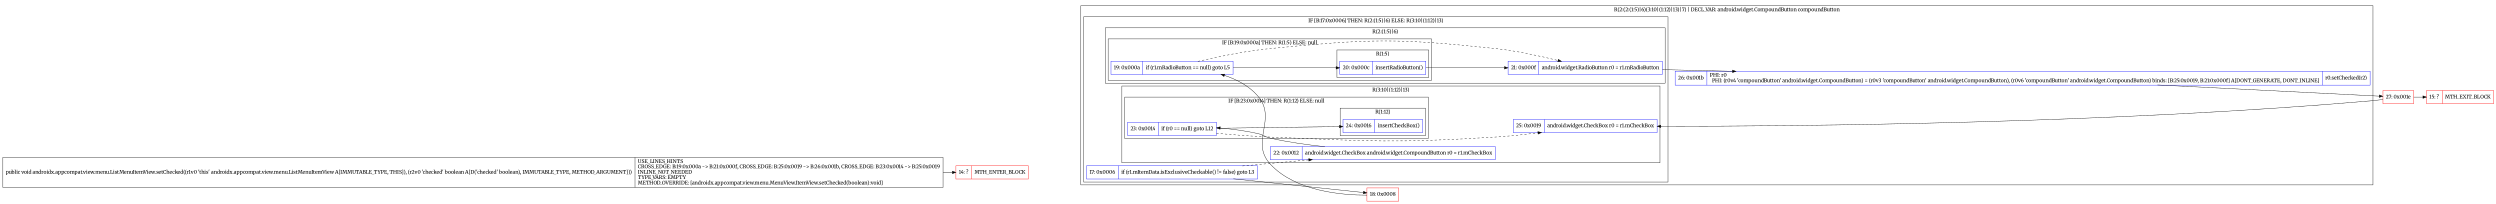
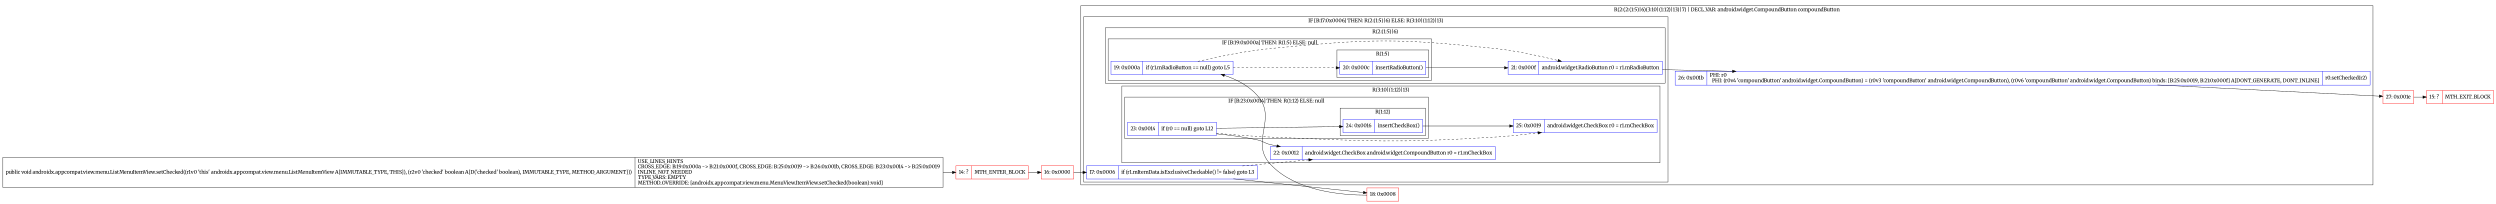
(1285, 68) -> (1285, 68)
(2022, 120) -> (1466, 126)
(1283, 141) -> (1247, 138)
none -> (1057, 172)
